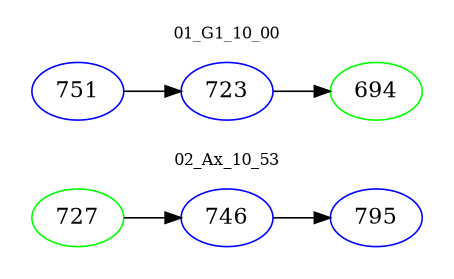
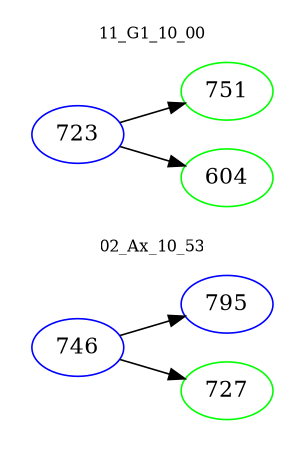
(227, 34) -> (152, 34)
(78, 91) -> (227, 91)
(144, 91) -> (145, 115)
(376, 91) -> (227, 178)
(144, 218) -> (145, 367)
